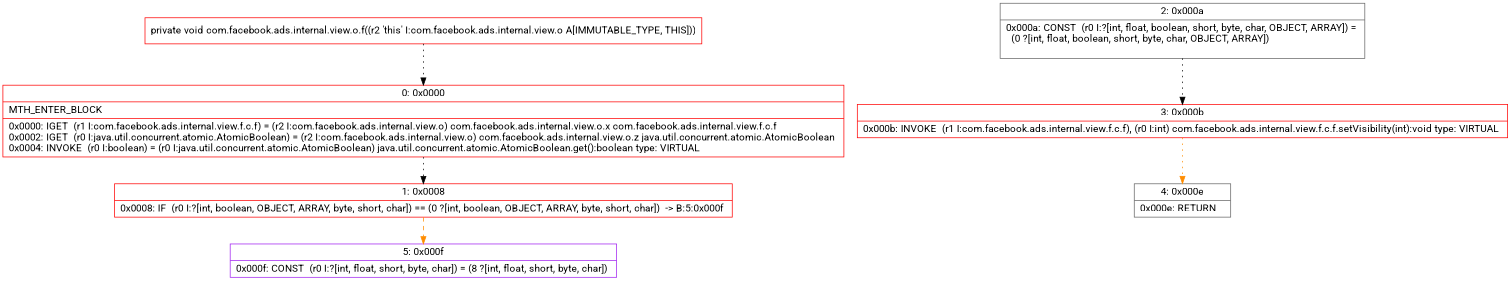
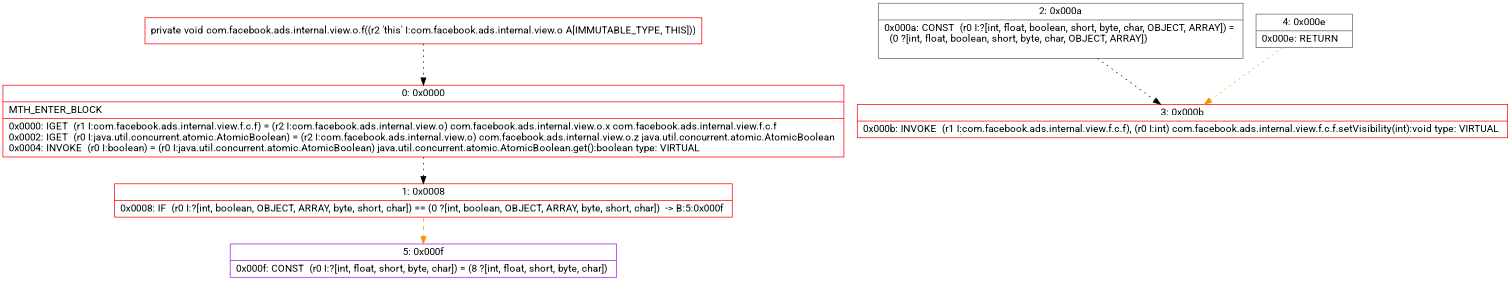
(1182, 157) -> (1246, 74)
